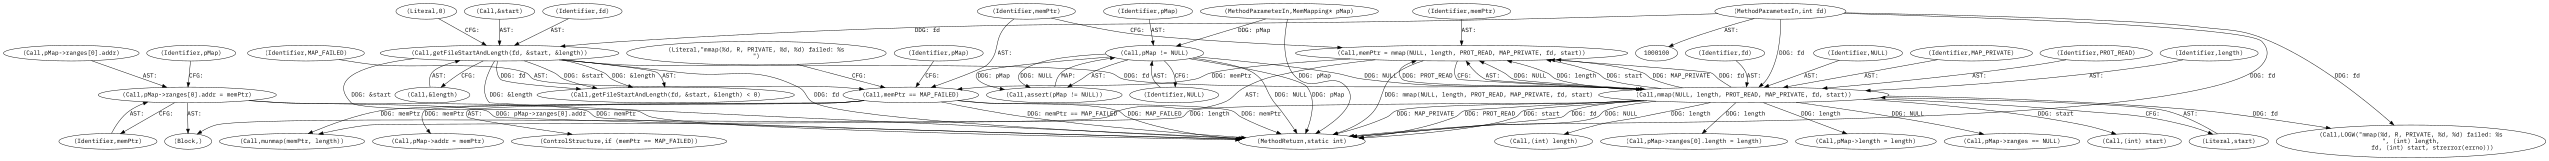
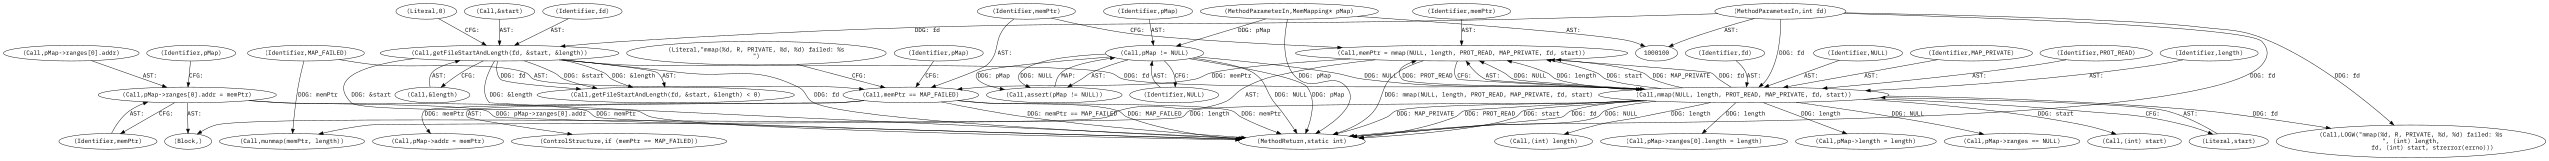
none -> (1500, 27)
(587, 105) -> (297, 95)
